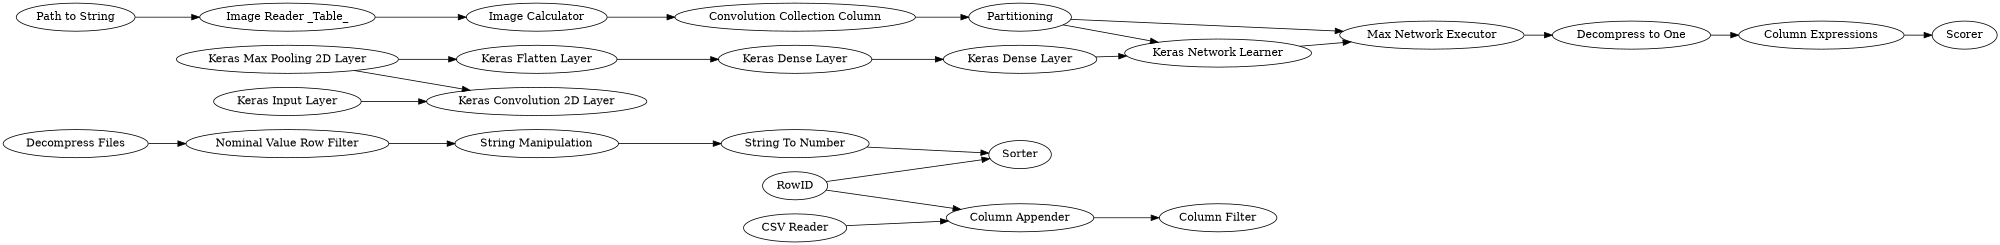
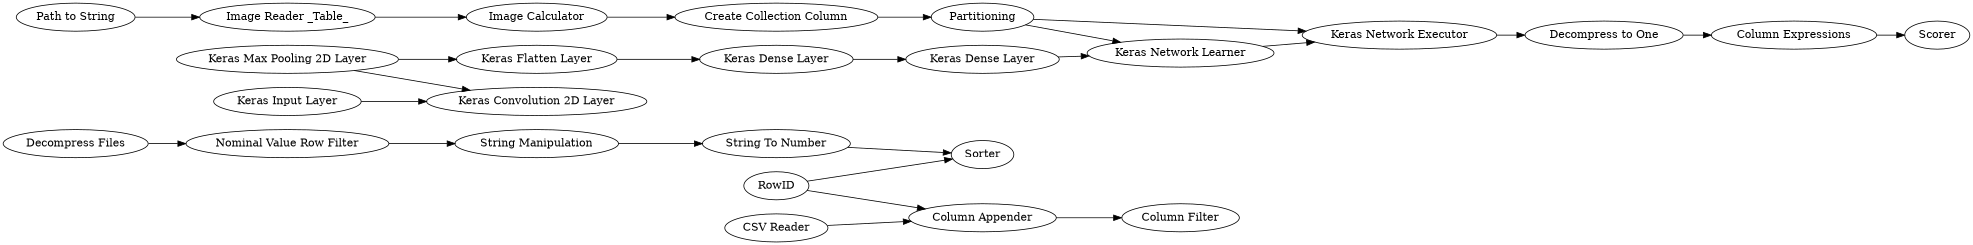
(795, 17) -> (776, 17)
(1432, 35) -> (1399, 35)
